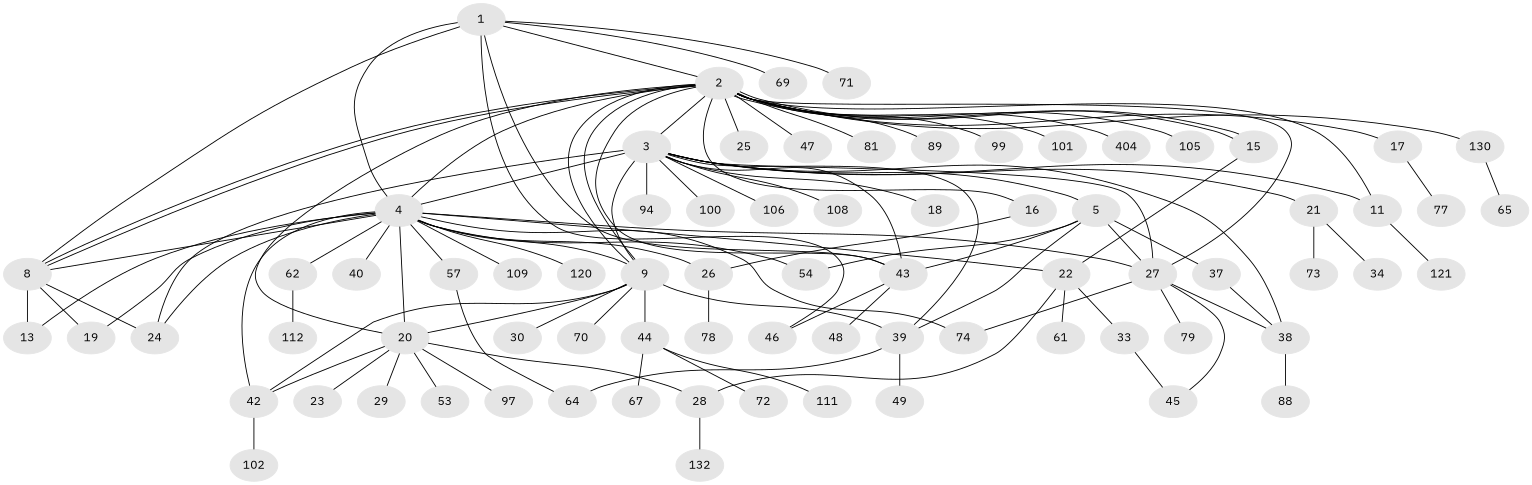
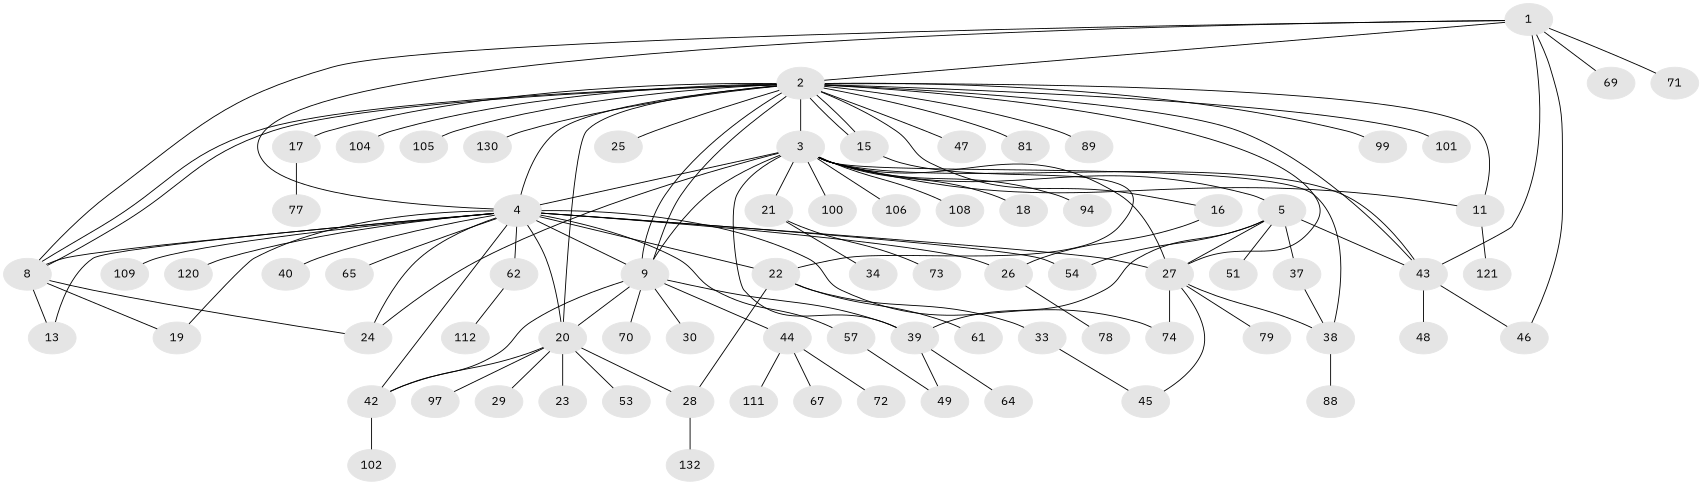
(1126, 147) -> (360, 147)
(1493, 179) -> (433, 241)
none -> (1233, 274)
(498, 362) -> (898, 370)
